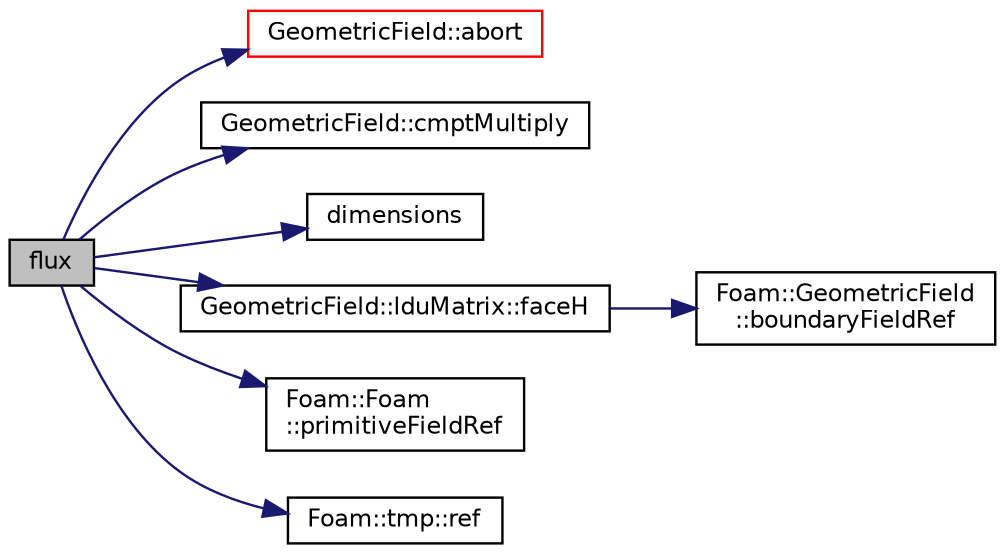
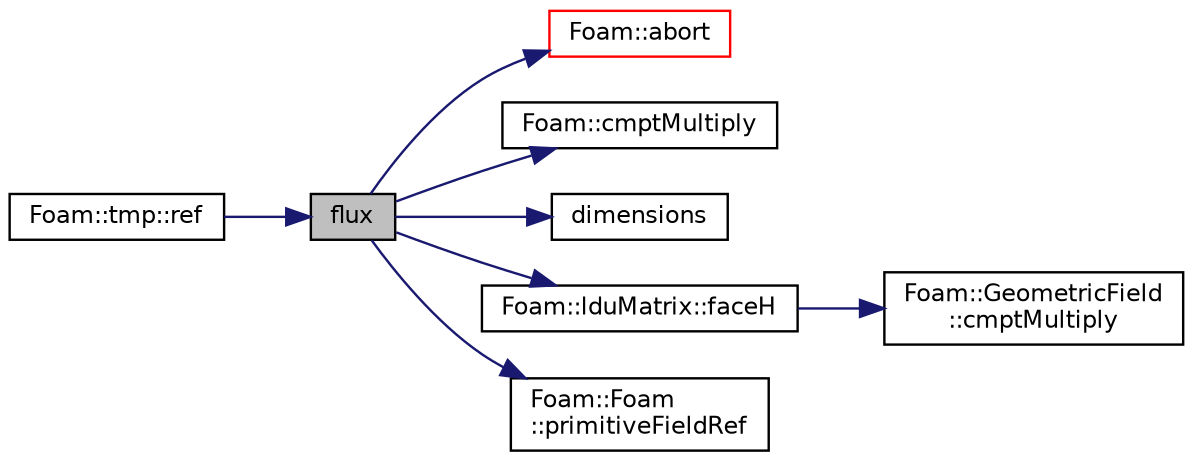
(395, 34) -> (640, 34)
(395, 125) -> (640, 125)
(395, 308) -> (640, 308)
(846, 308) -> (1034, 308)
(133, 425) -> (255, 217)
